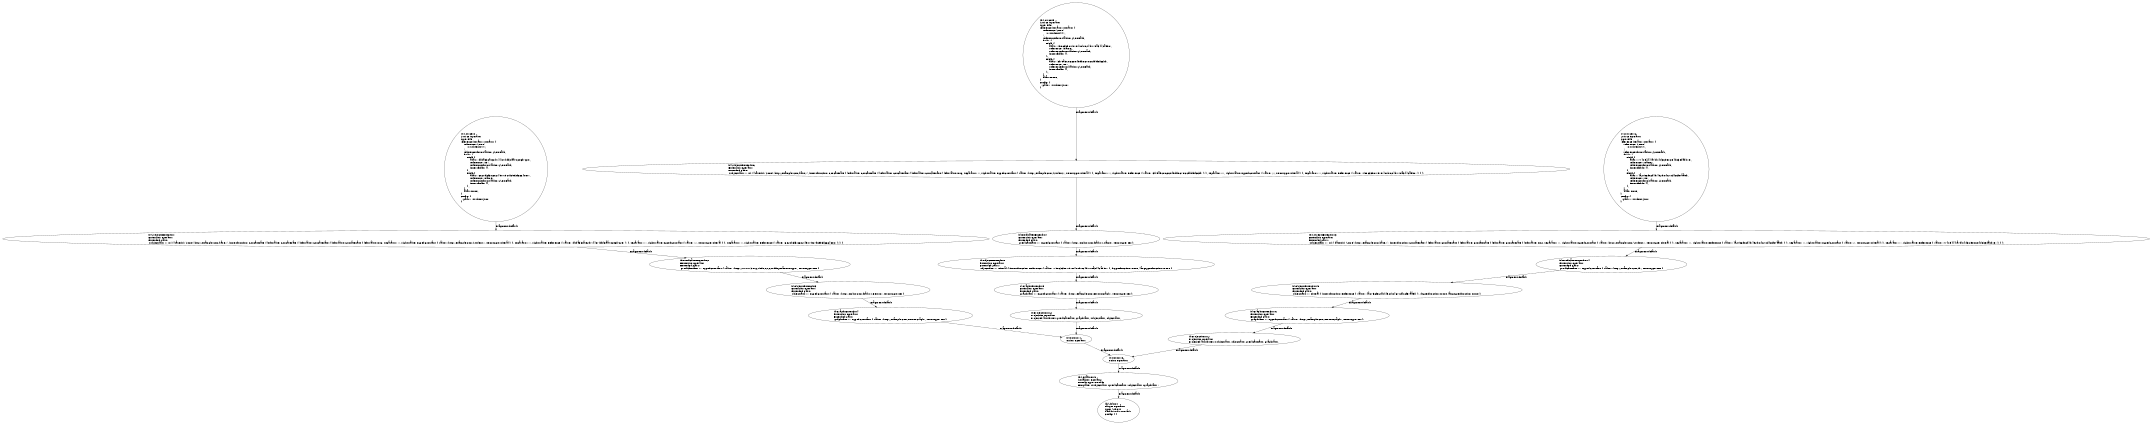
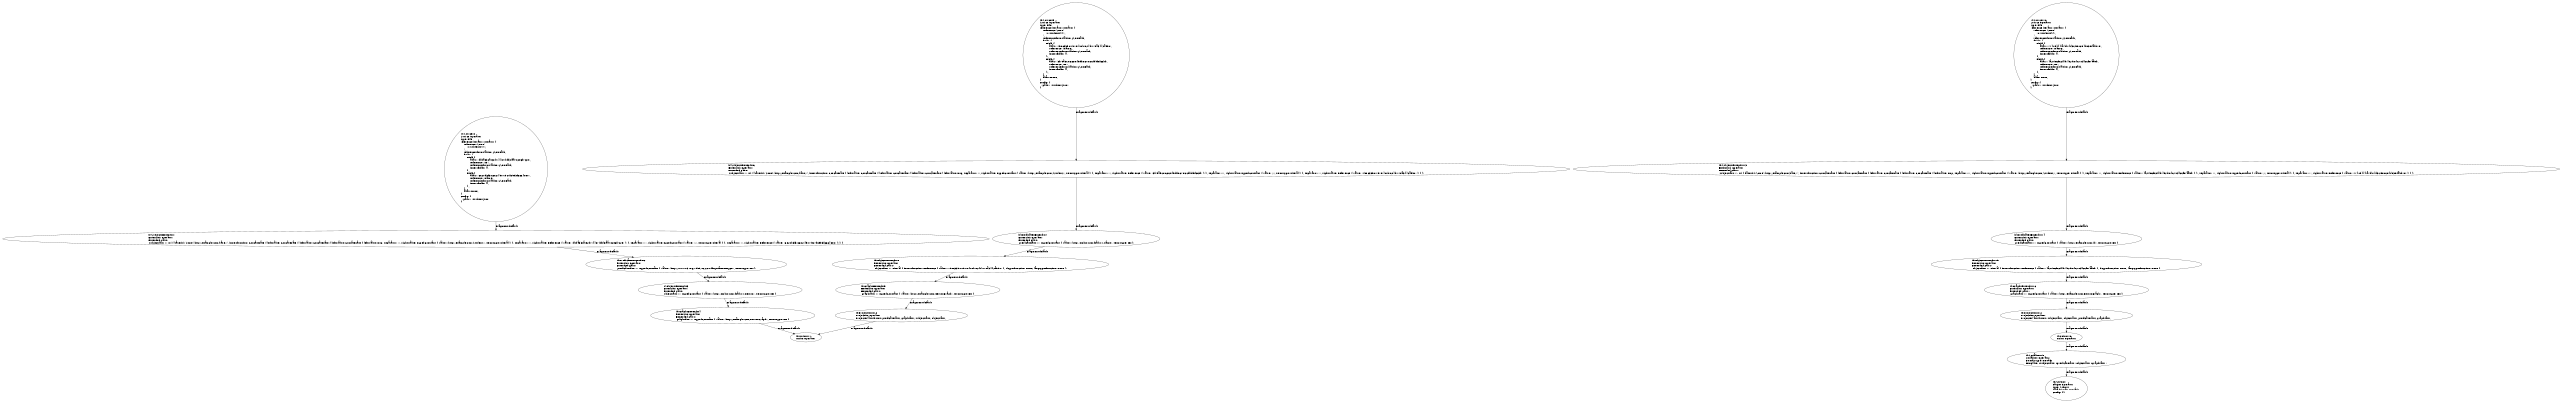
(1097, 349) -> none
